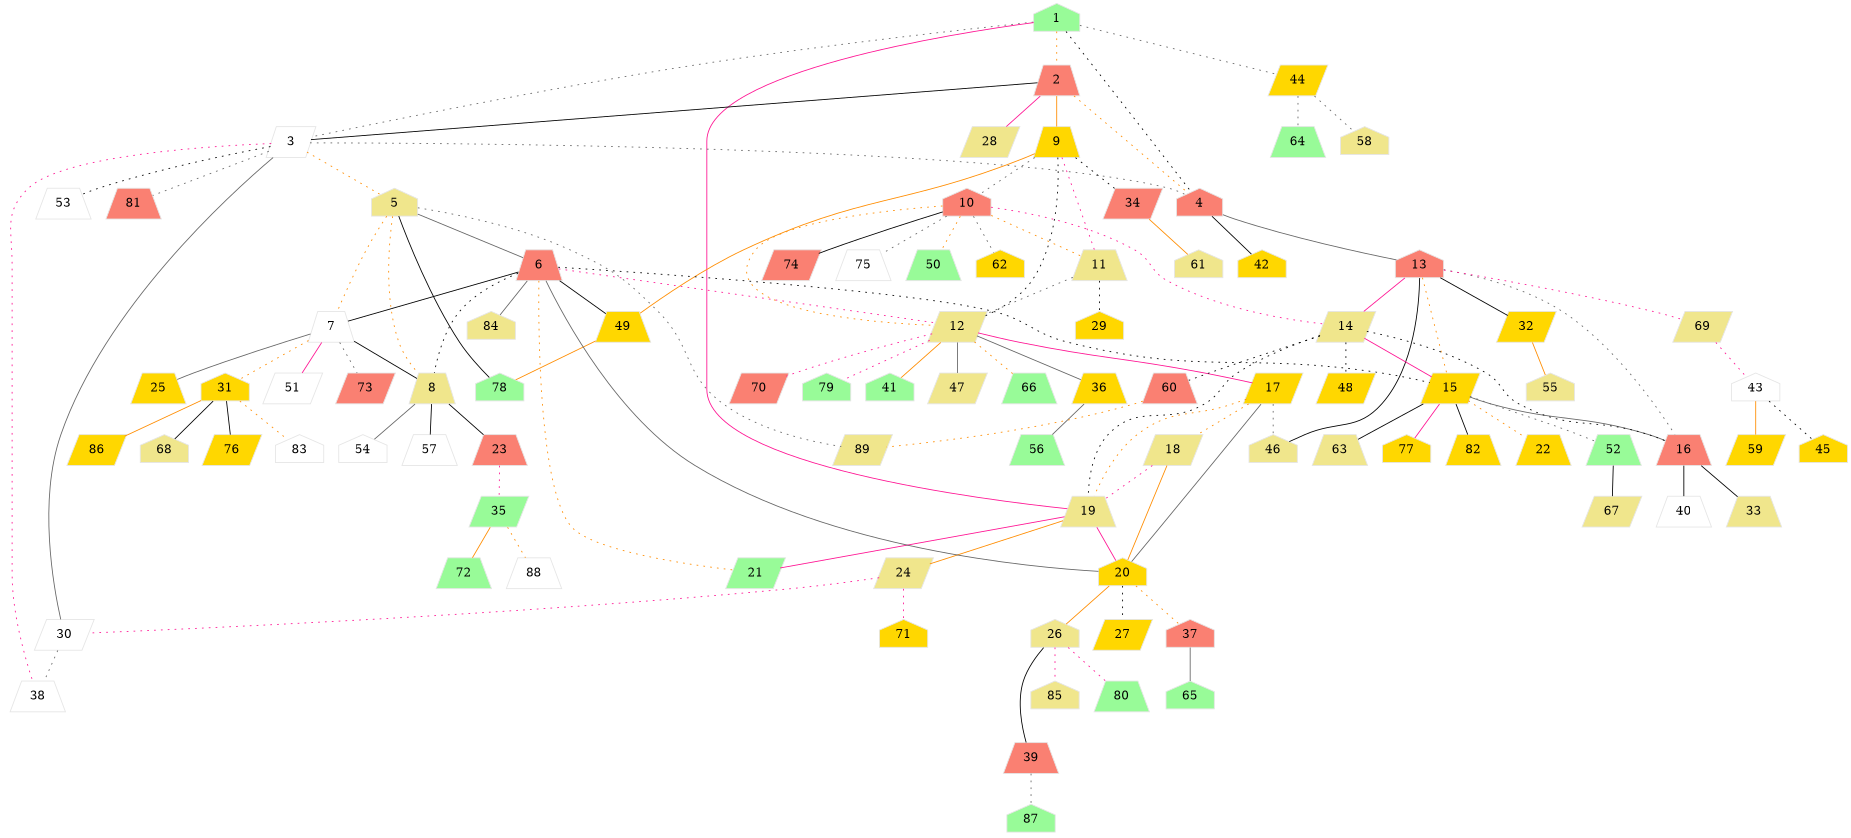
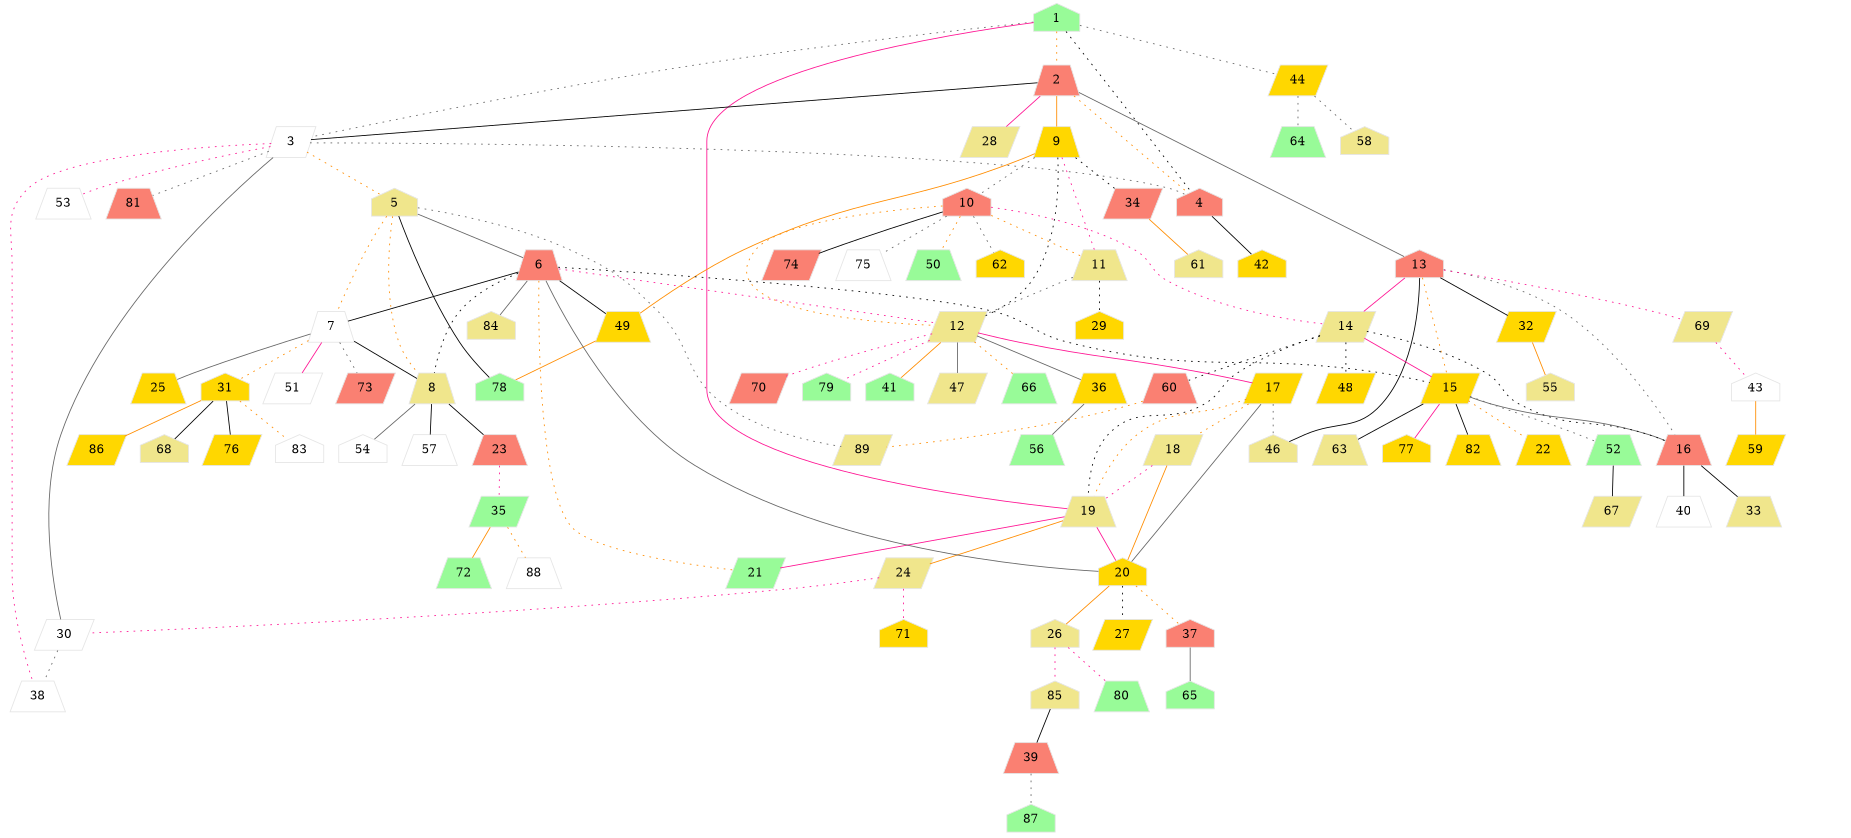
(175, 167) -> (175, 167)
(1309, 240) -> (1241, 175)
(1823, 450) -> none
(1021, 692) -> (1044, 726)
